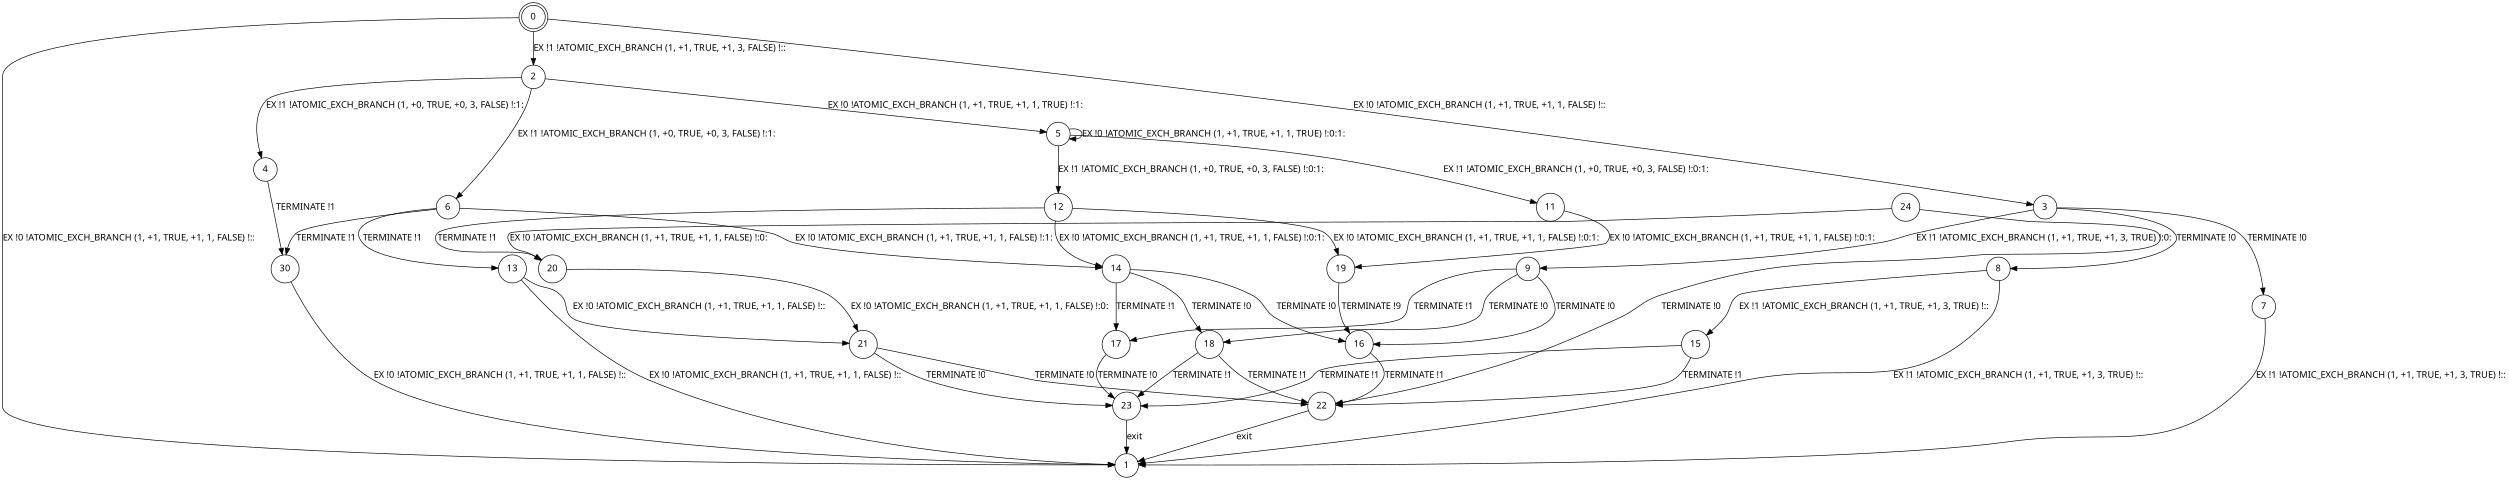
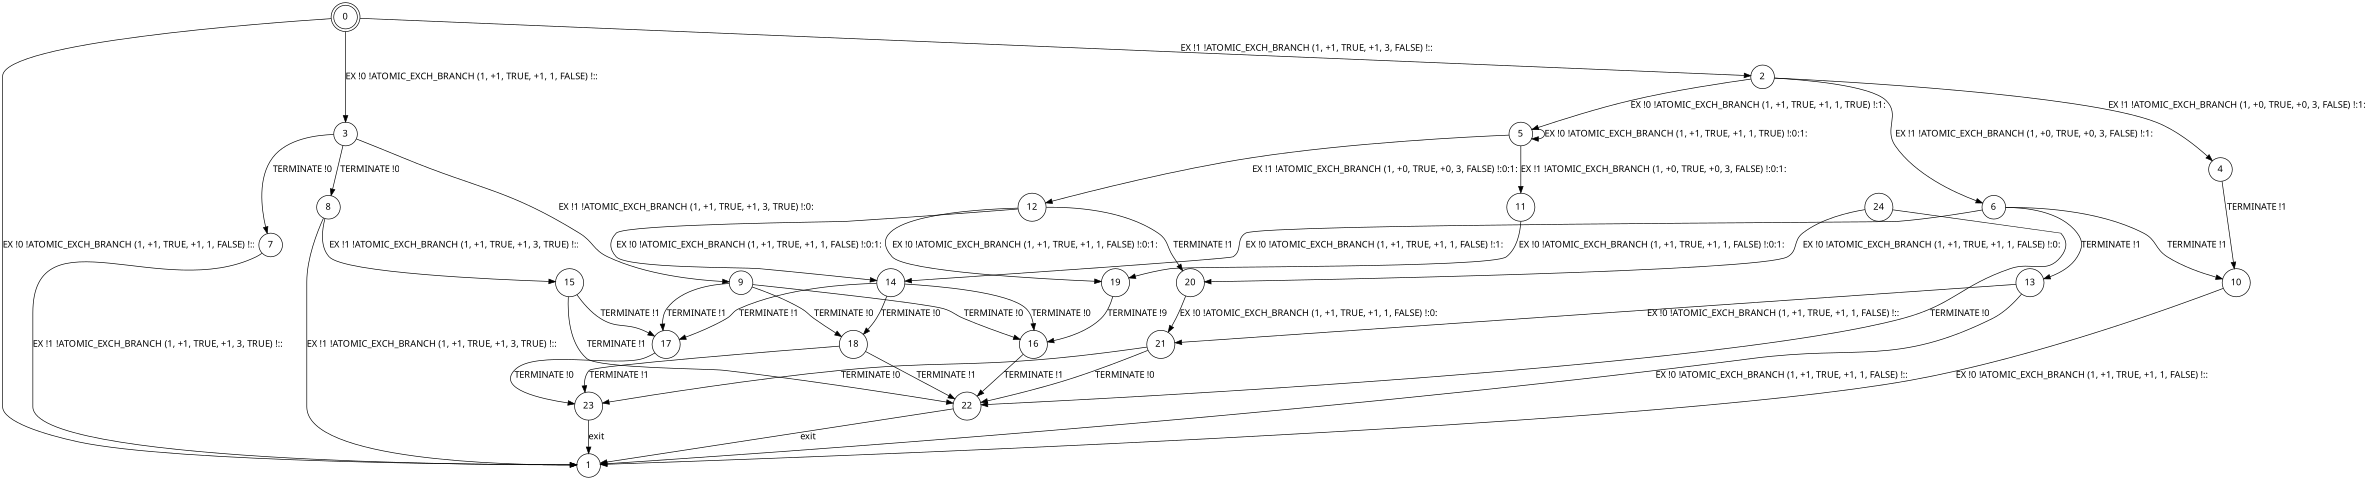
(285, 269) -> (2236, 283)
(1411, 359) -> (608, 322)
